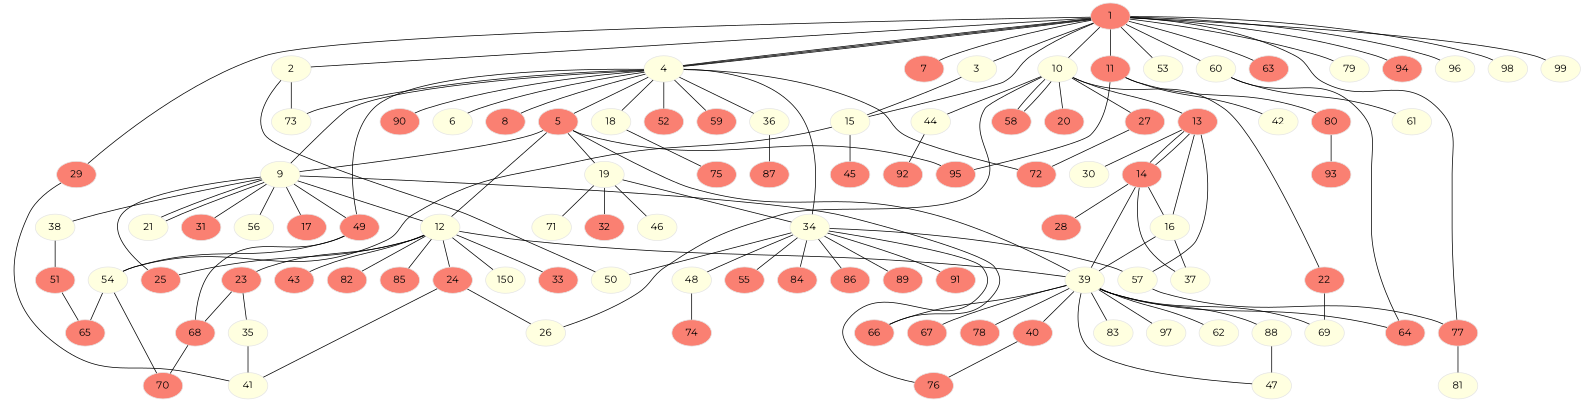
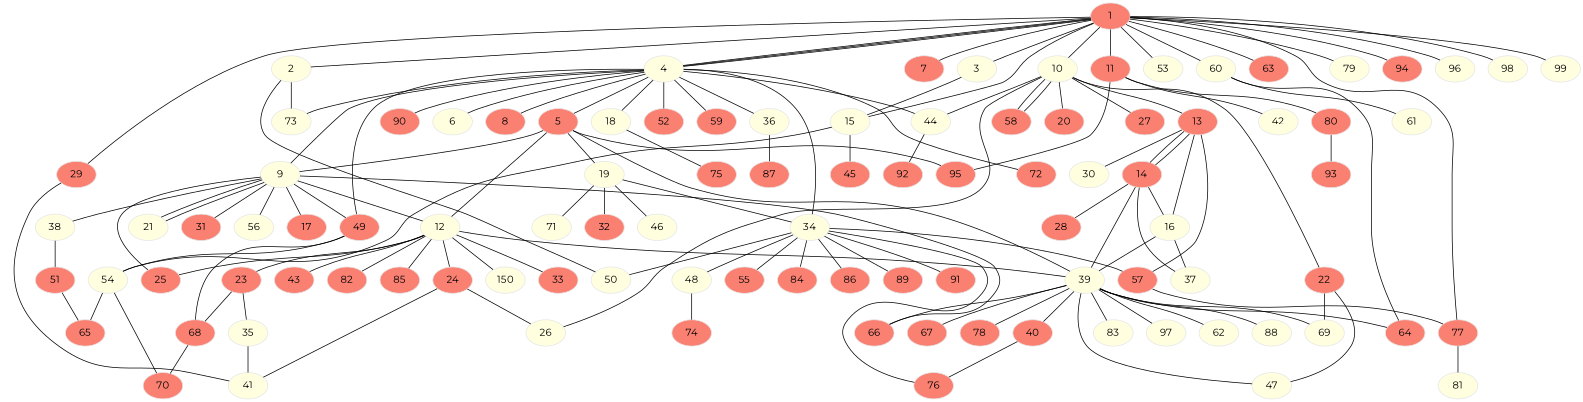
none -> (783, 84)
(1091, 148) -> none
(1138, 280) -> (1138, 280)
(1272, 359) -> (1348, 351)
